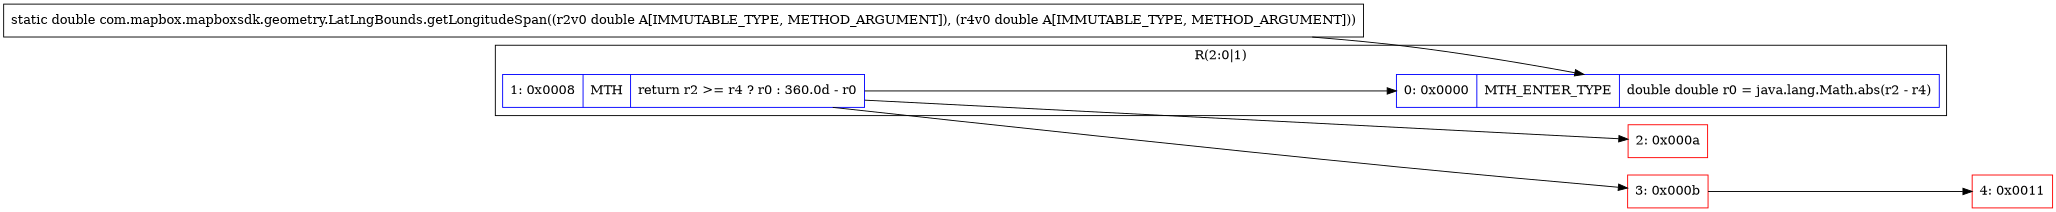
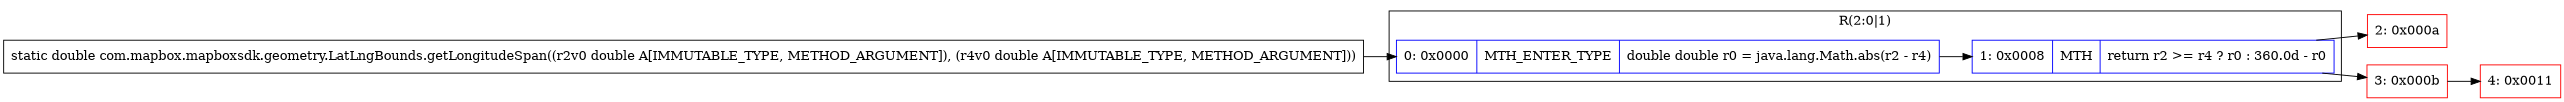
(1126, 91) -> (1951, 57)
